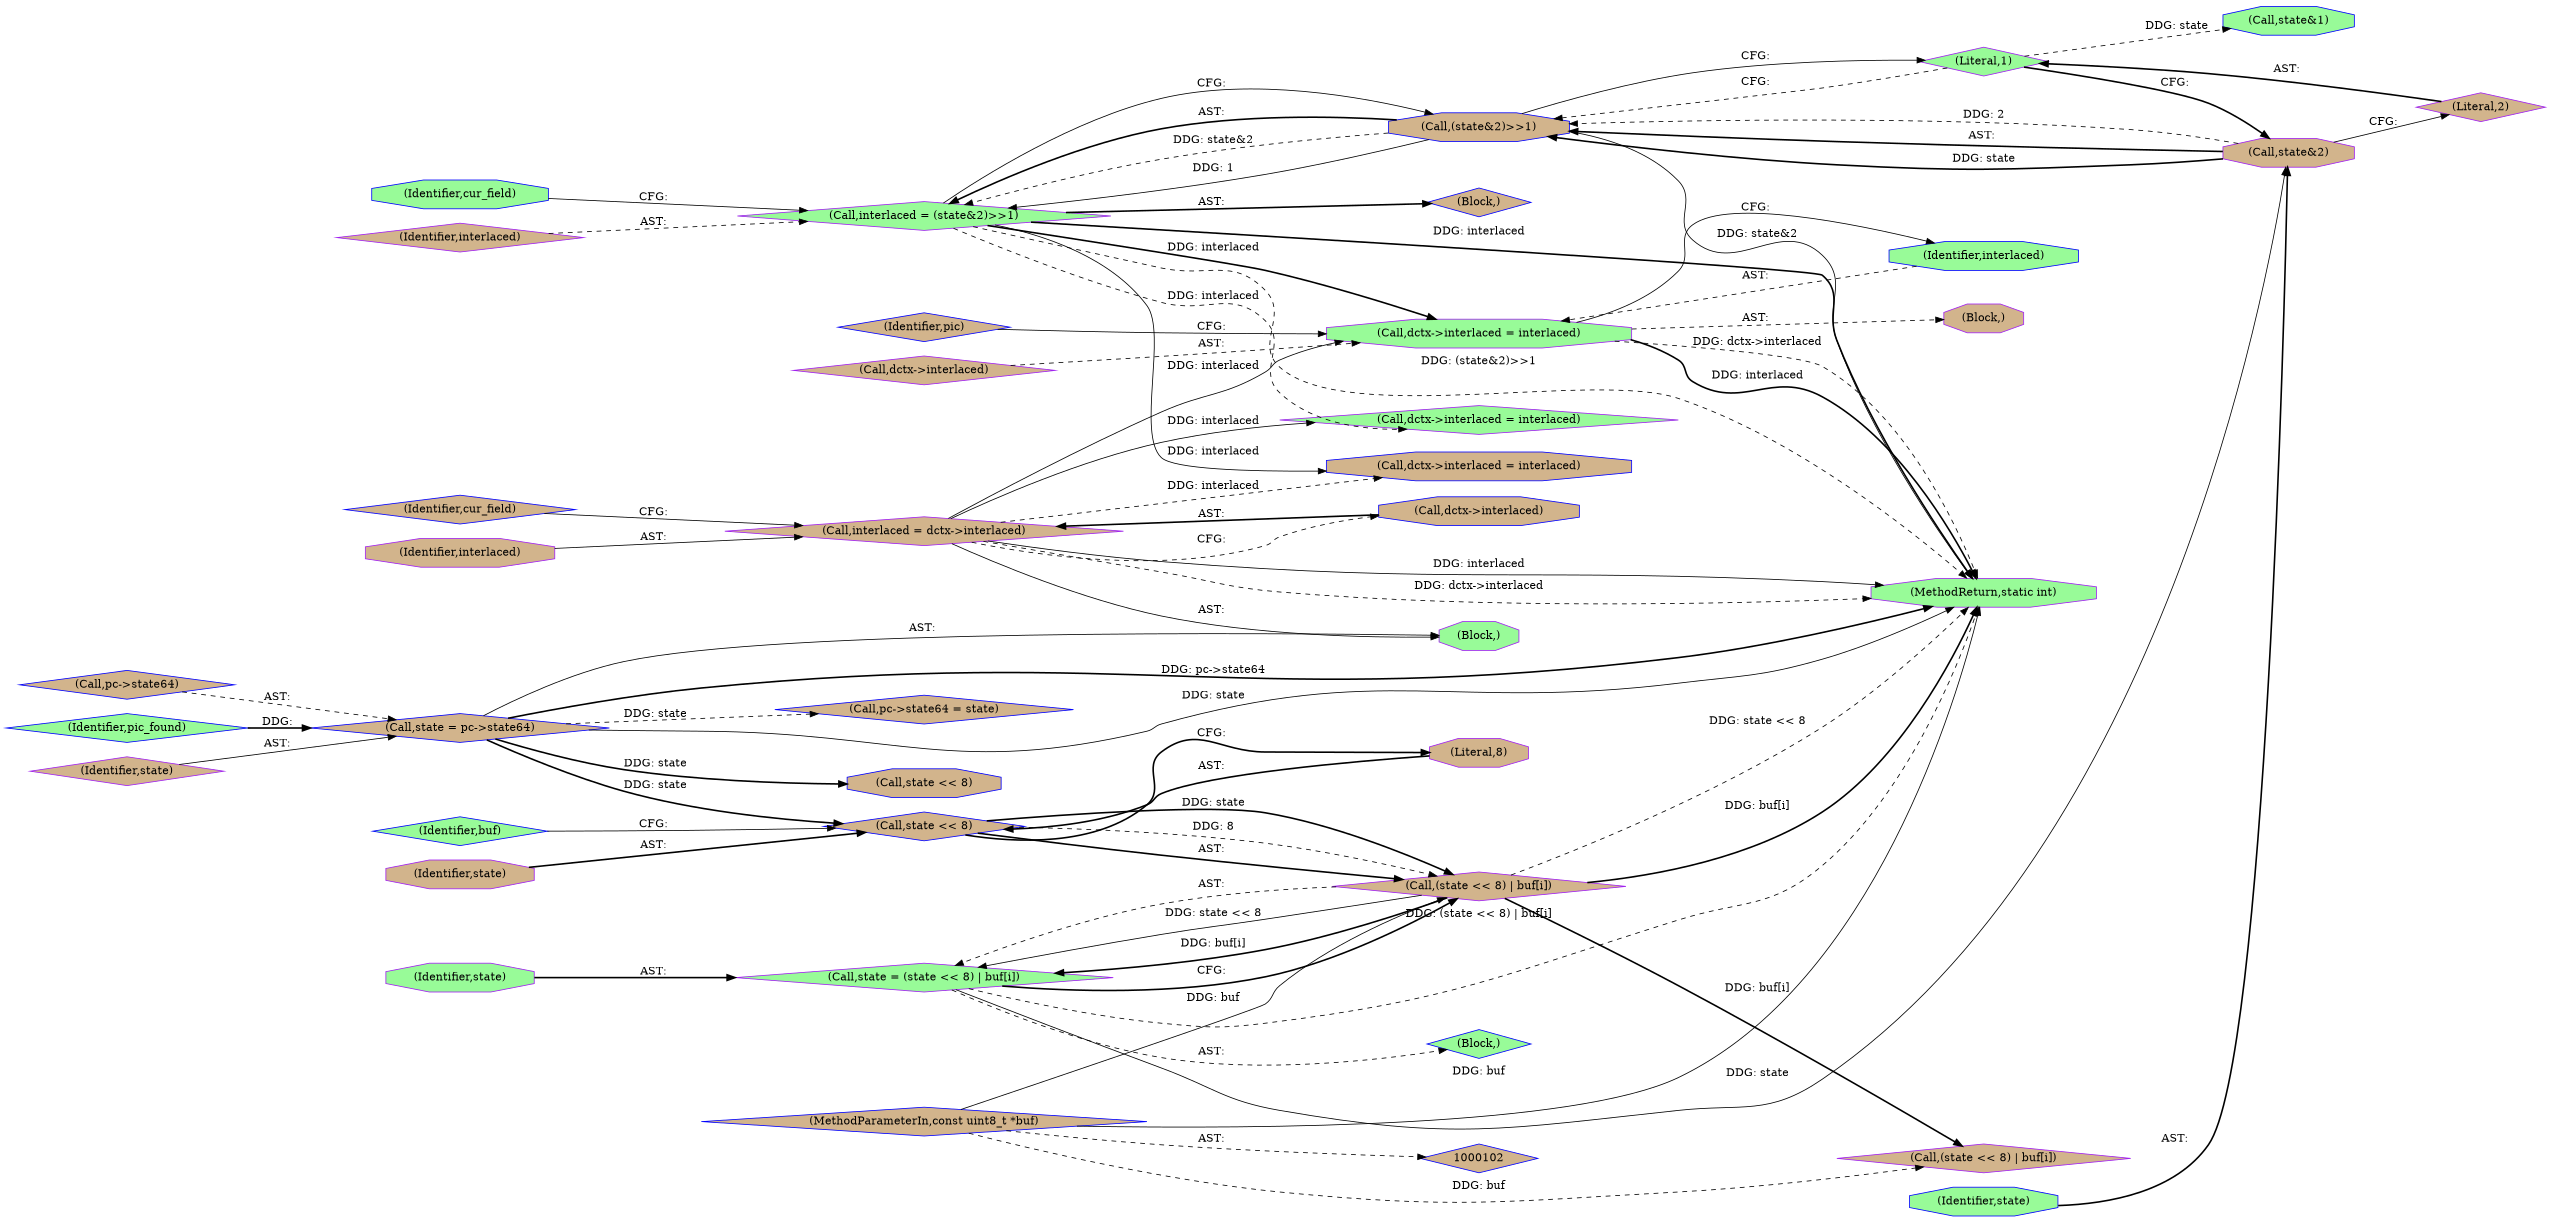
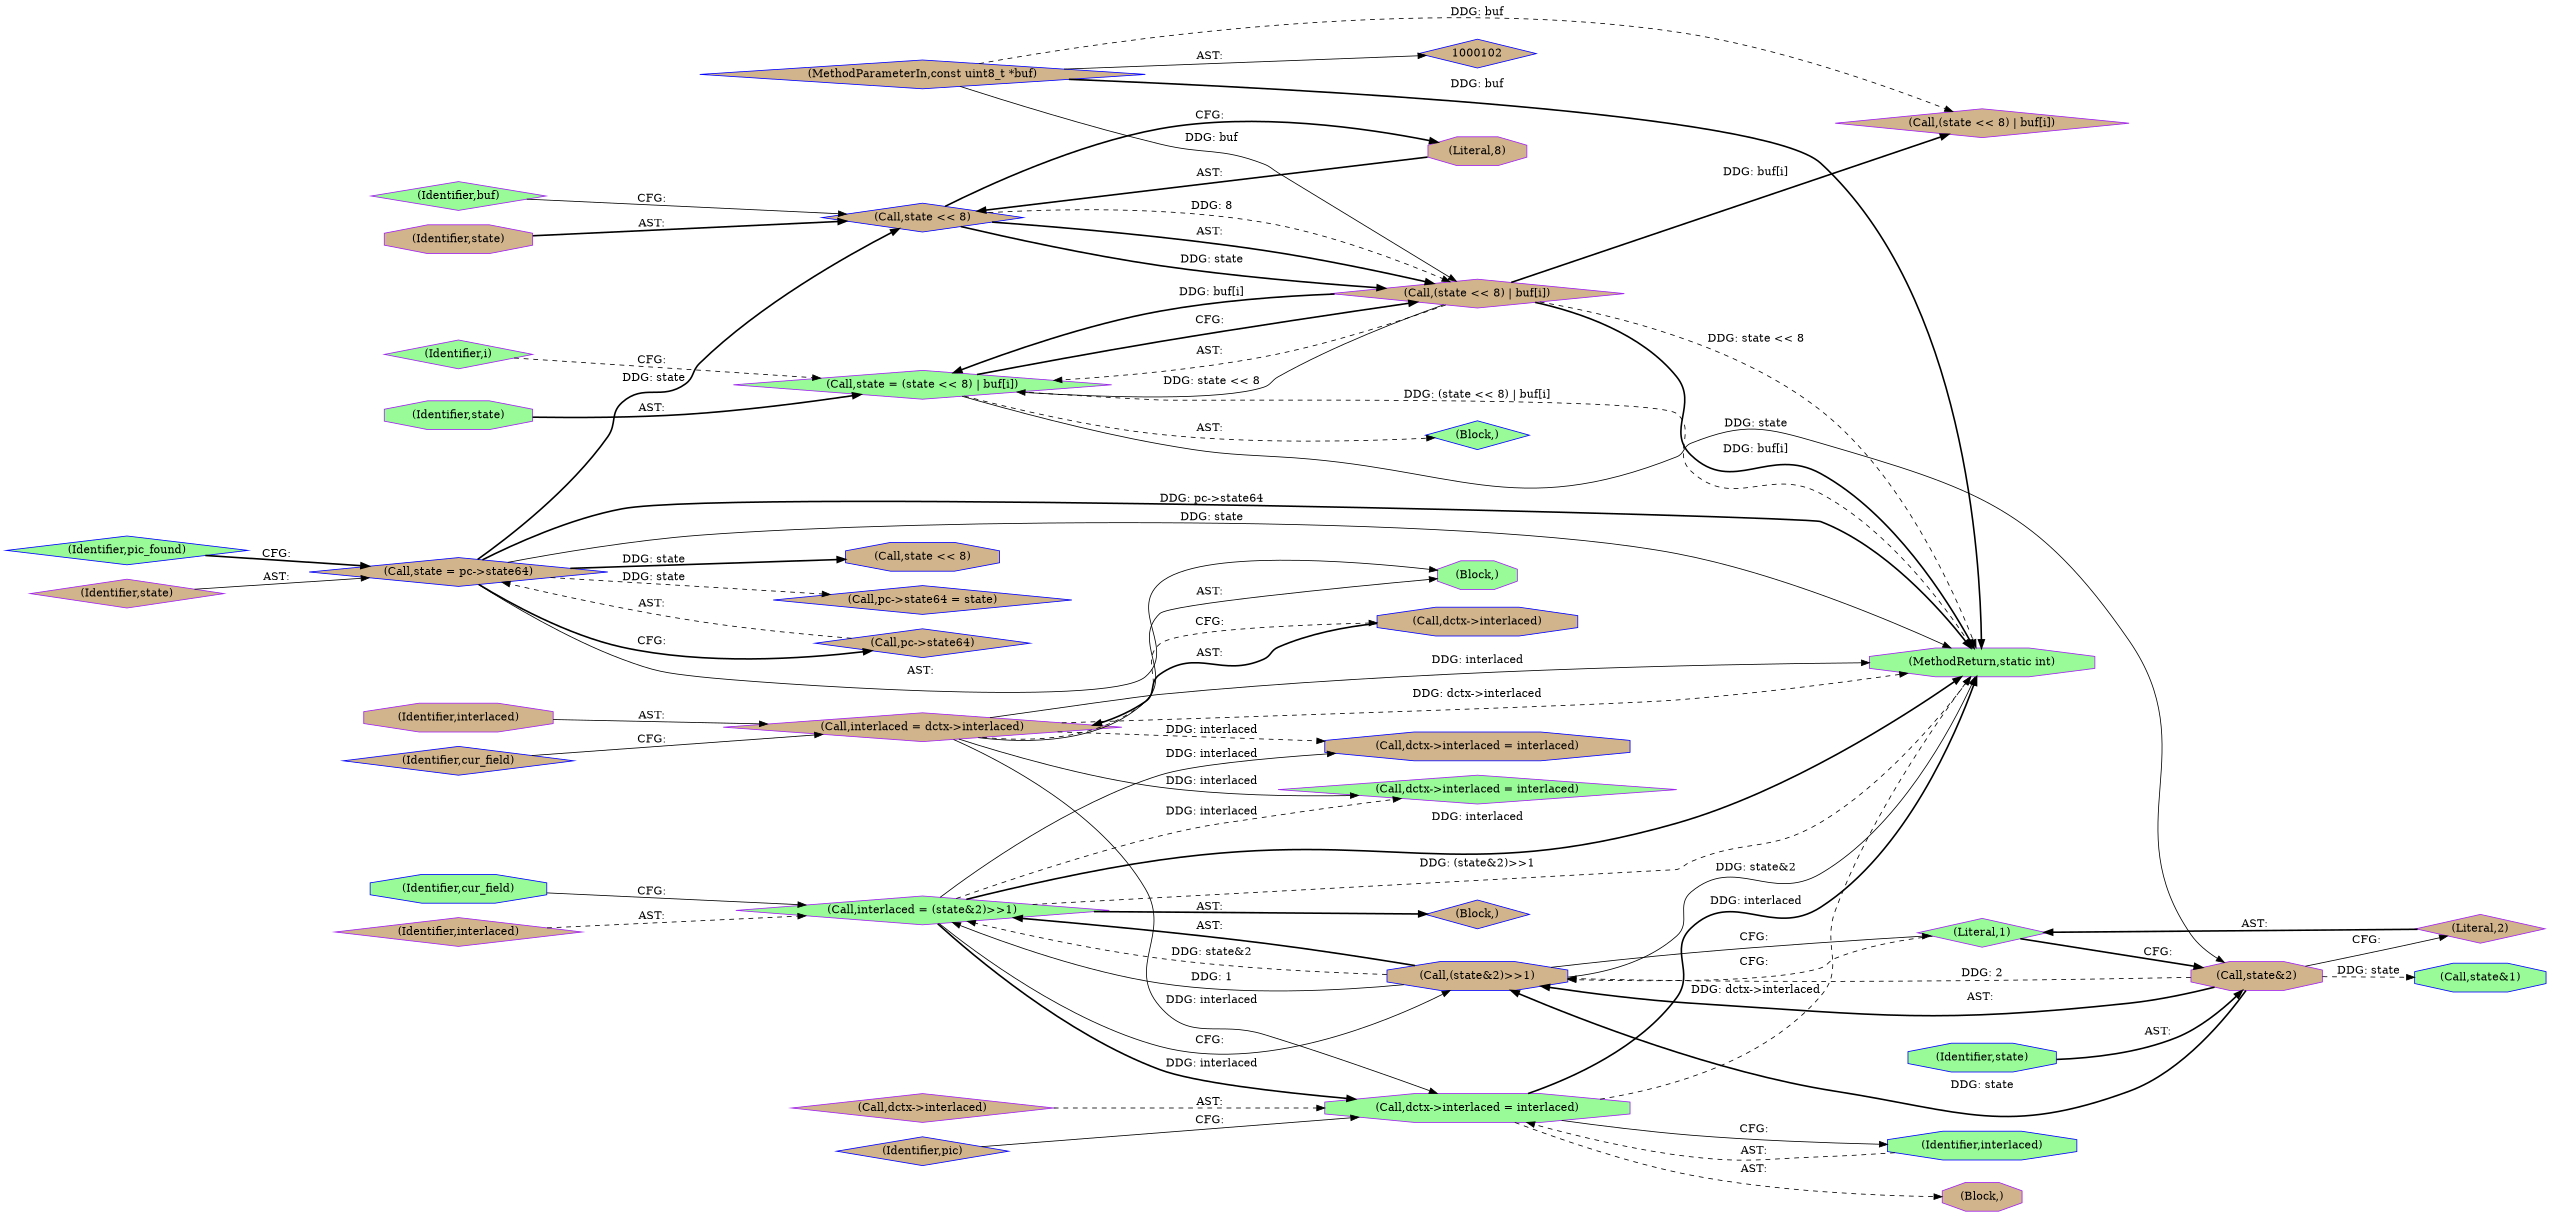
(2124, 43) -> (2364, 977)
none -> (458, 354)
none -> (664, 654)
(279, 722) -> (278, 554)
(460, 831) -> (458, 196)
(1660, 1084) -> (1704, 129)
(1212, 1148) -> (1241, 62)
